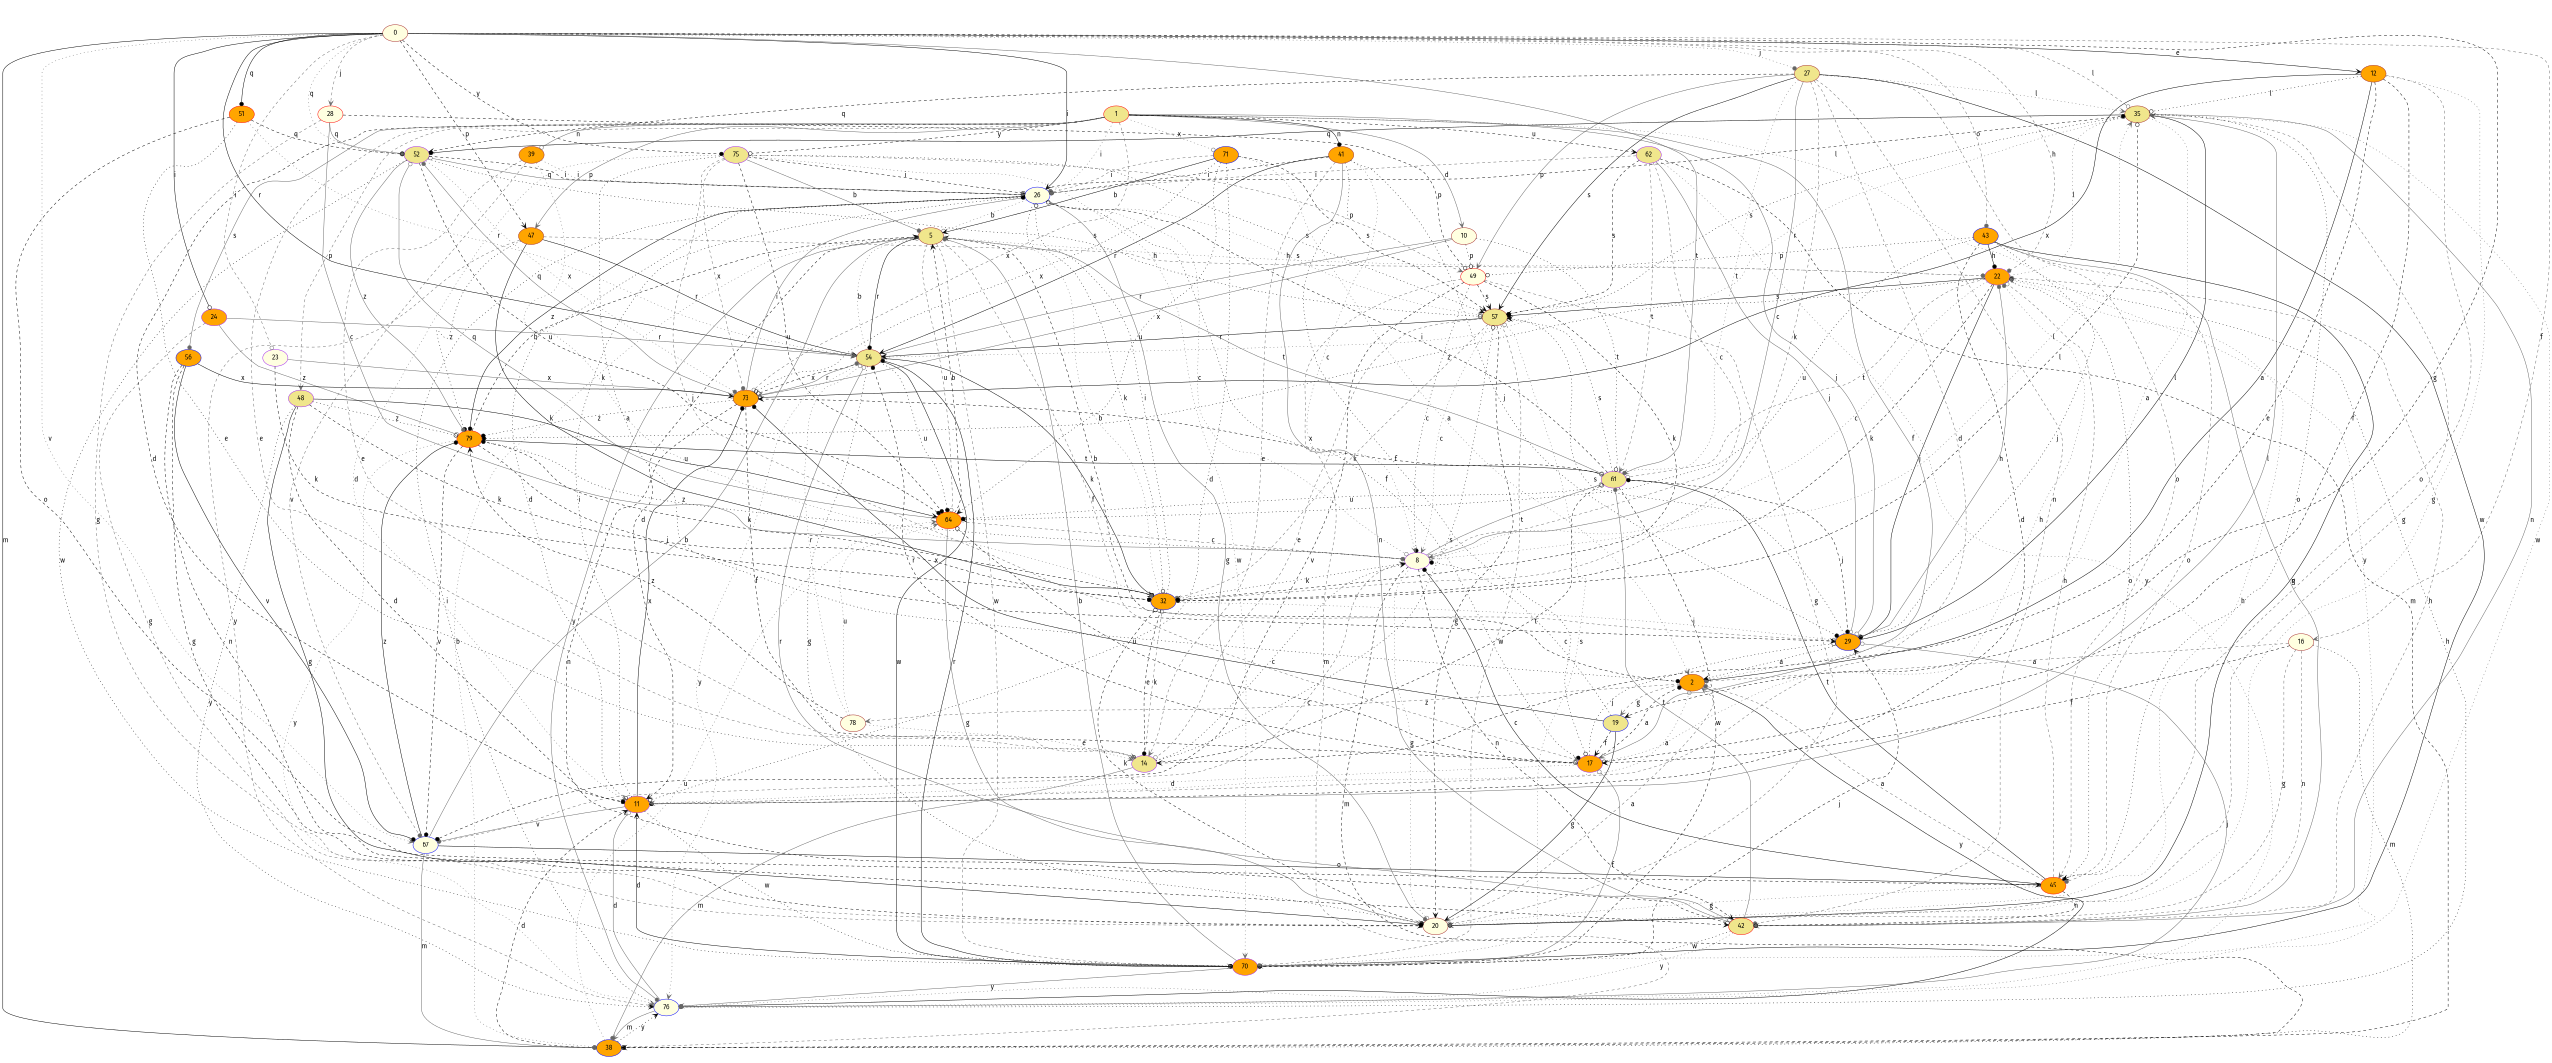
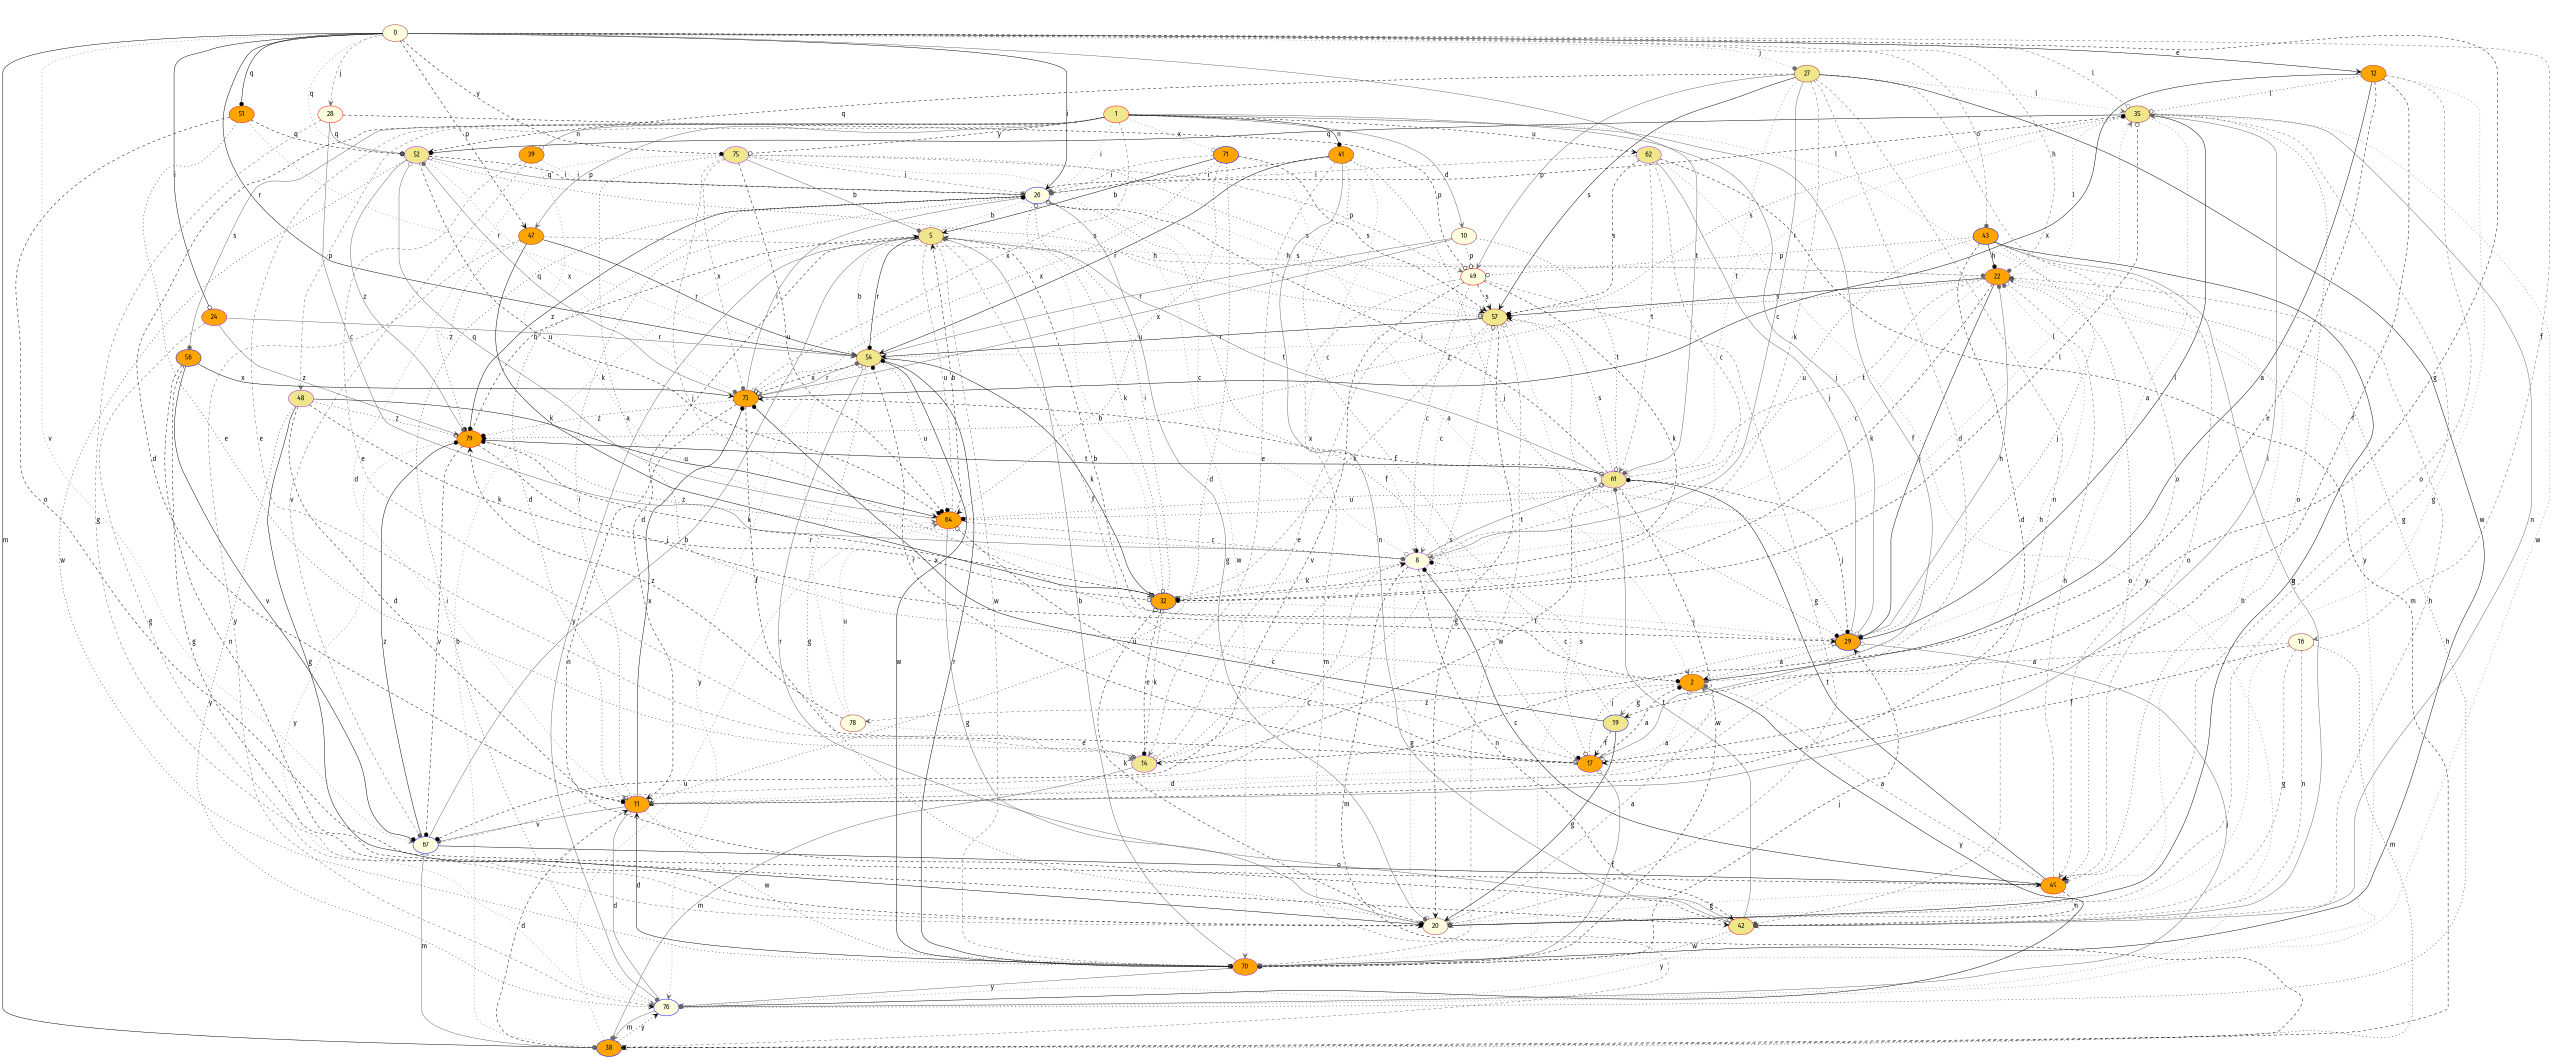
(885, 175) -> (885, 175)
(275, 358) -> none
(329, 391) -> (329, 391)
